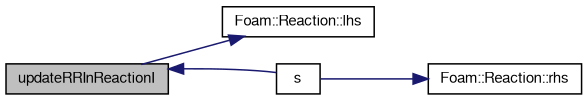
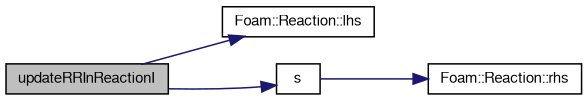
(230, 69) -> (215, 89)
